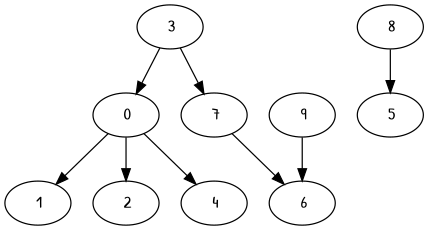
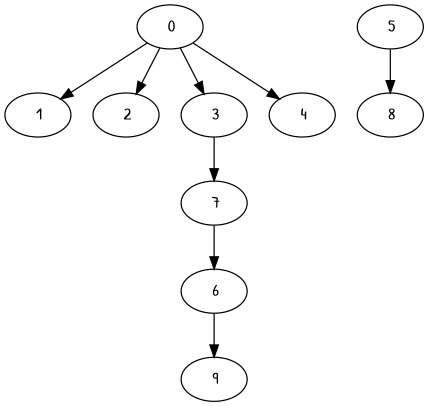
(151, 65) -> (189, 65)
(390, 65) -> (390, 65)
(302, 153) -> (214, 329)
